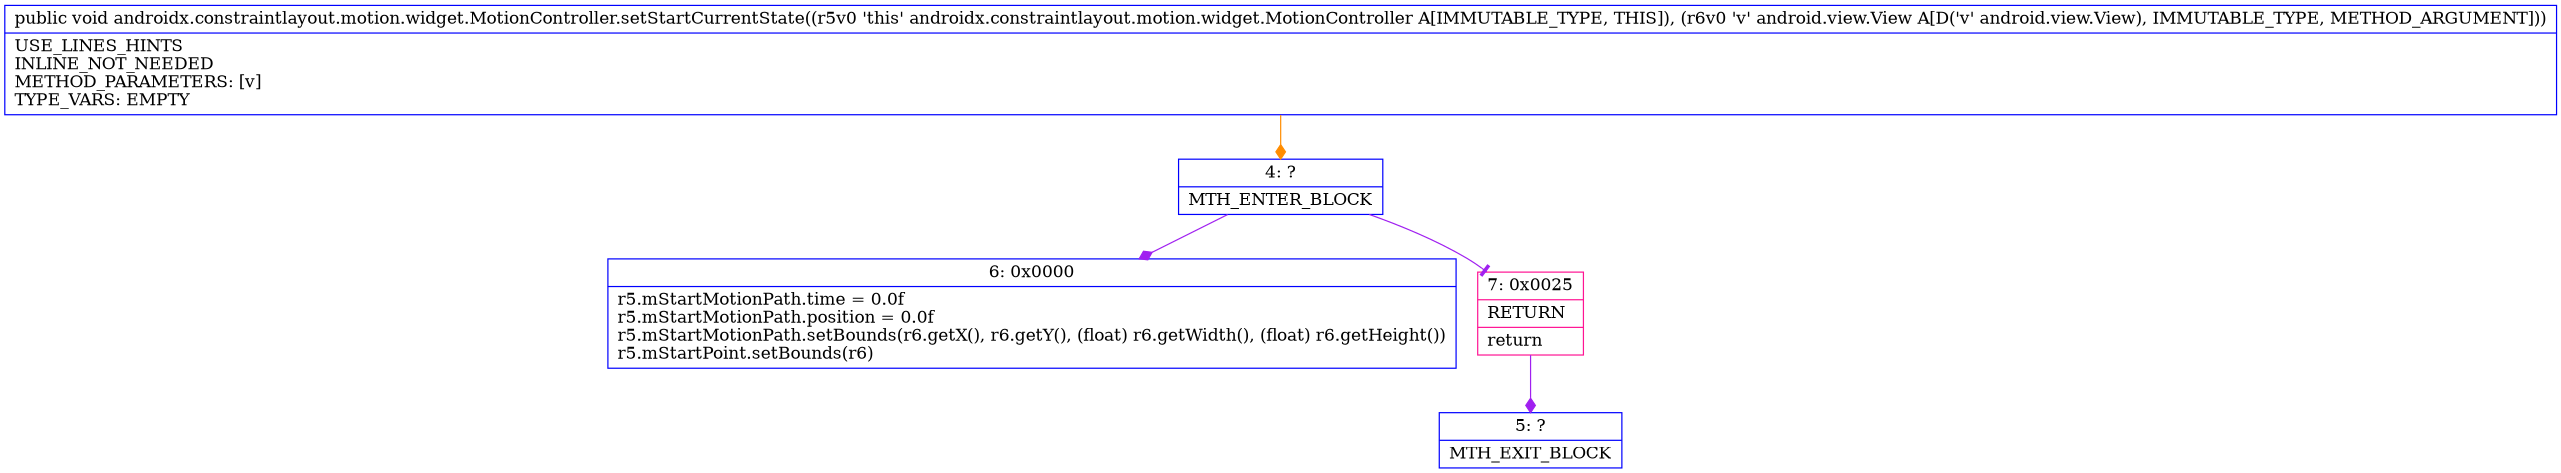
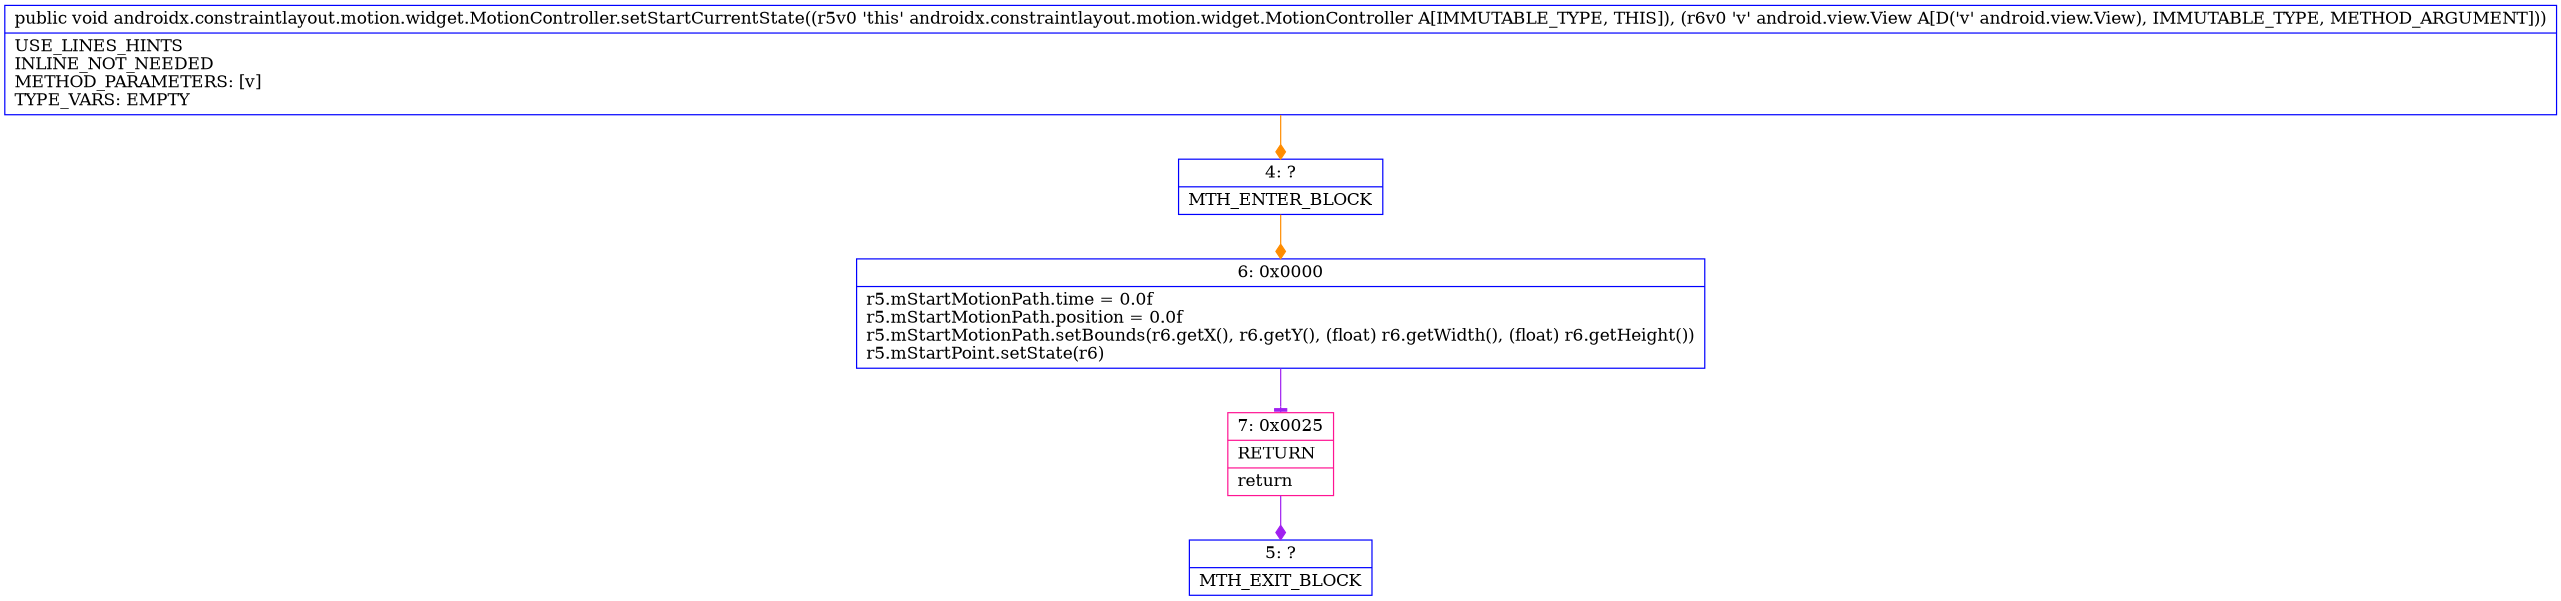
(1190, 233) -> (1281, 229)
(1427, 238) -> (1281, 387)
(746, 354) -> (986, 354)
